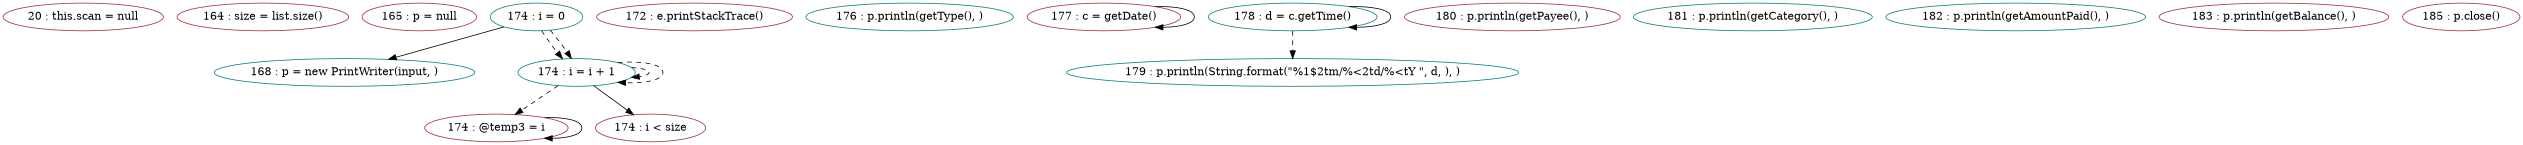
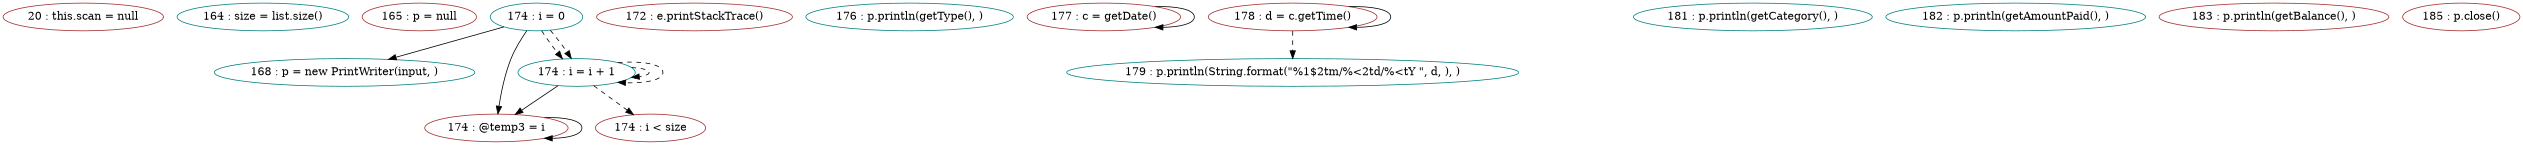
(263, 17) -> (263, 17)
(1293, 17) -> (1293, 17)
(1512, 17) -> none
none -> (508, 67)
(540, 98) -> (540, 98)
(610, 98) -> (610, 98)
